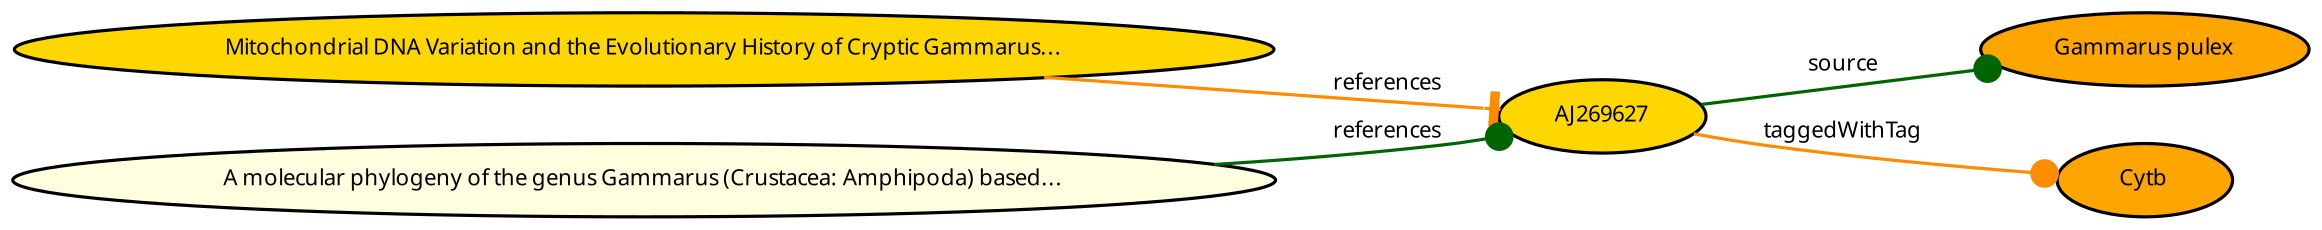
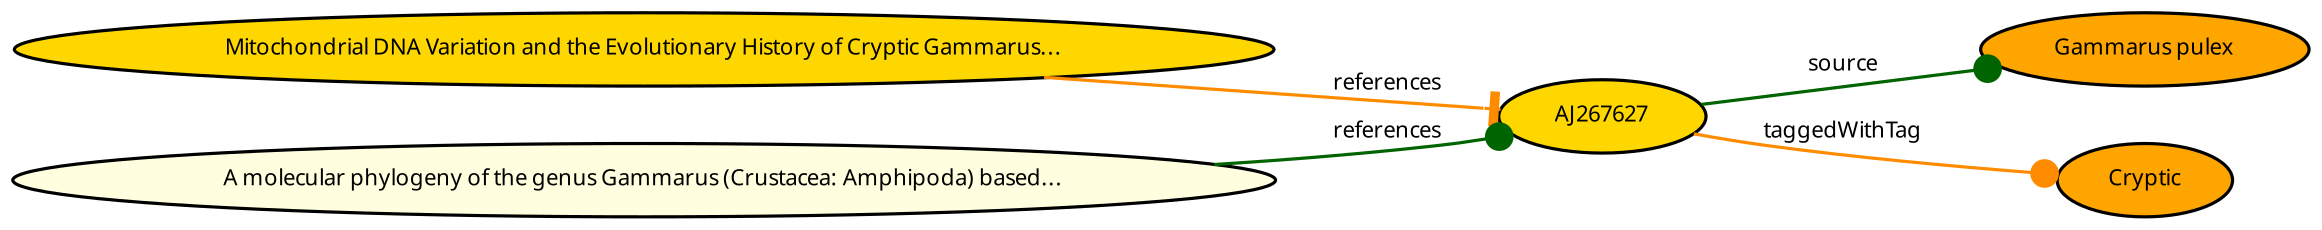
(1602, 116) -> (1602, 116)
(2145, 180) -> (2145, 180)
